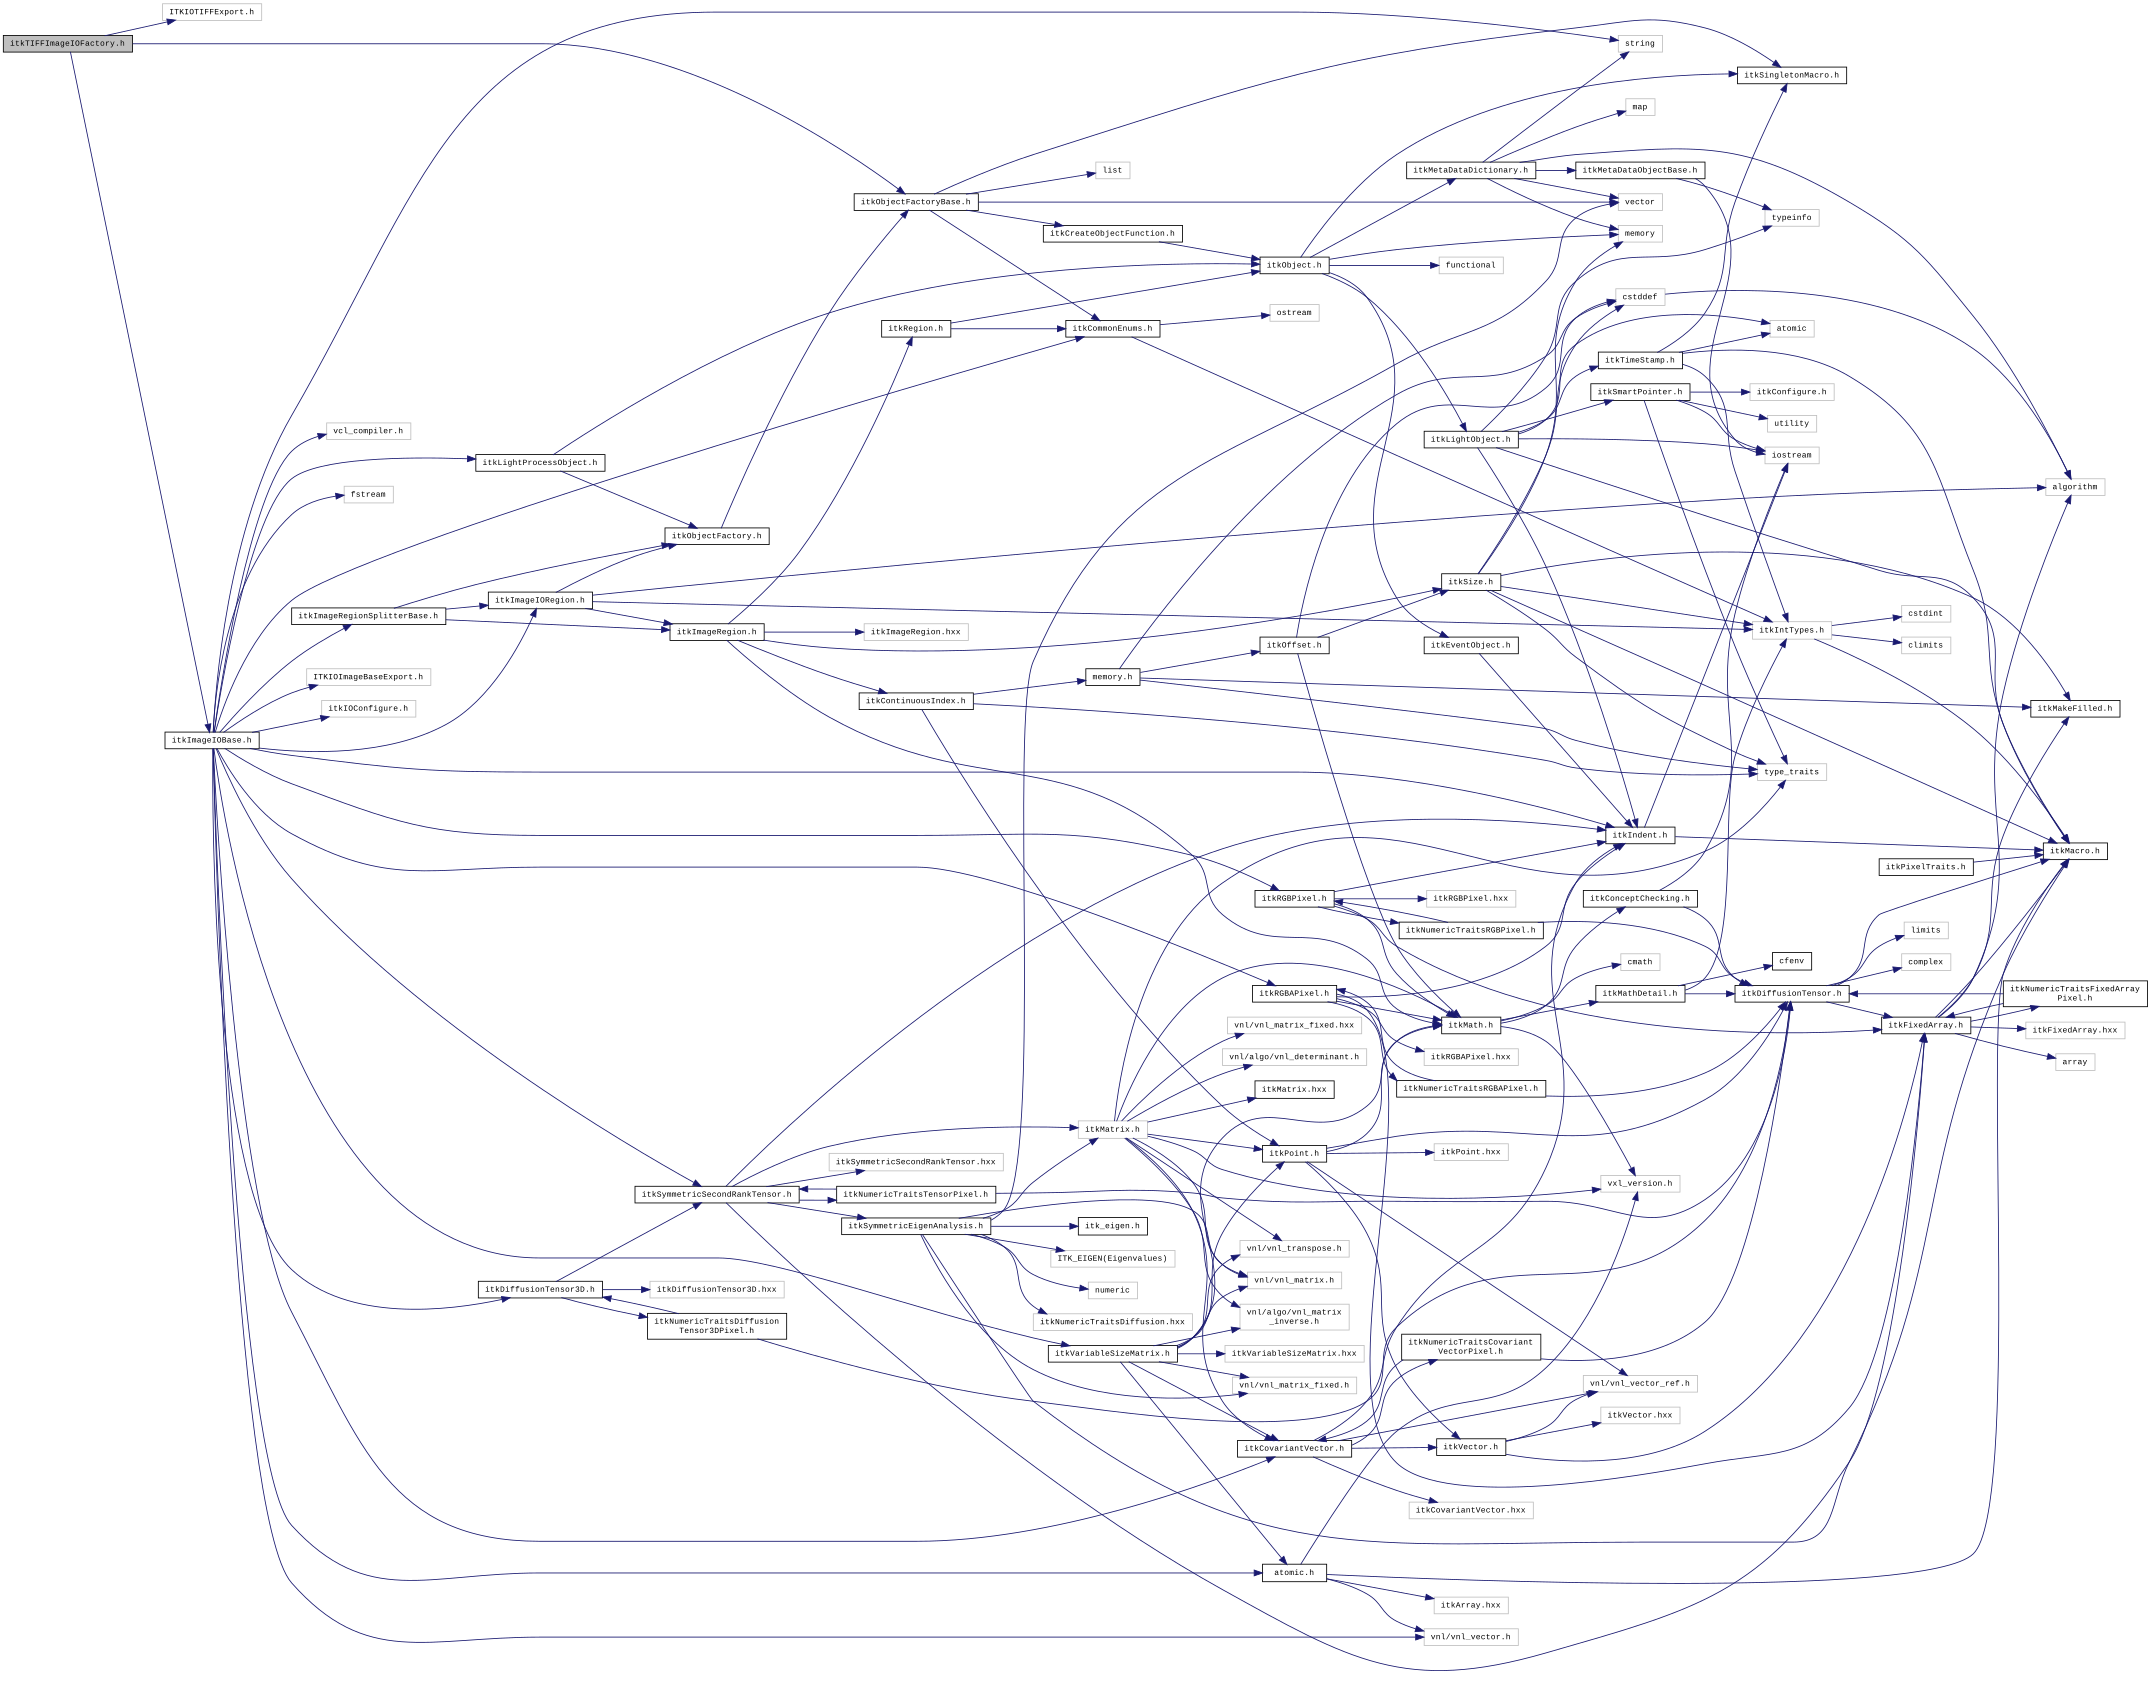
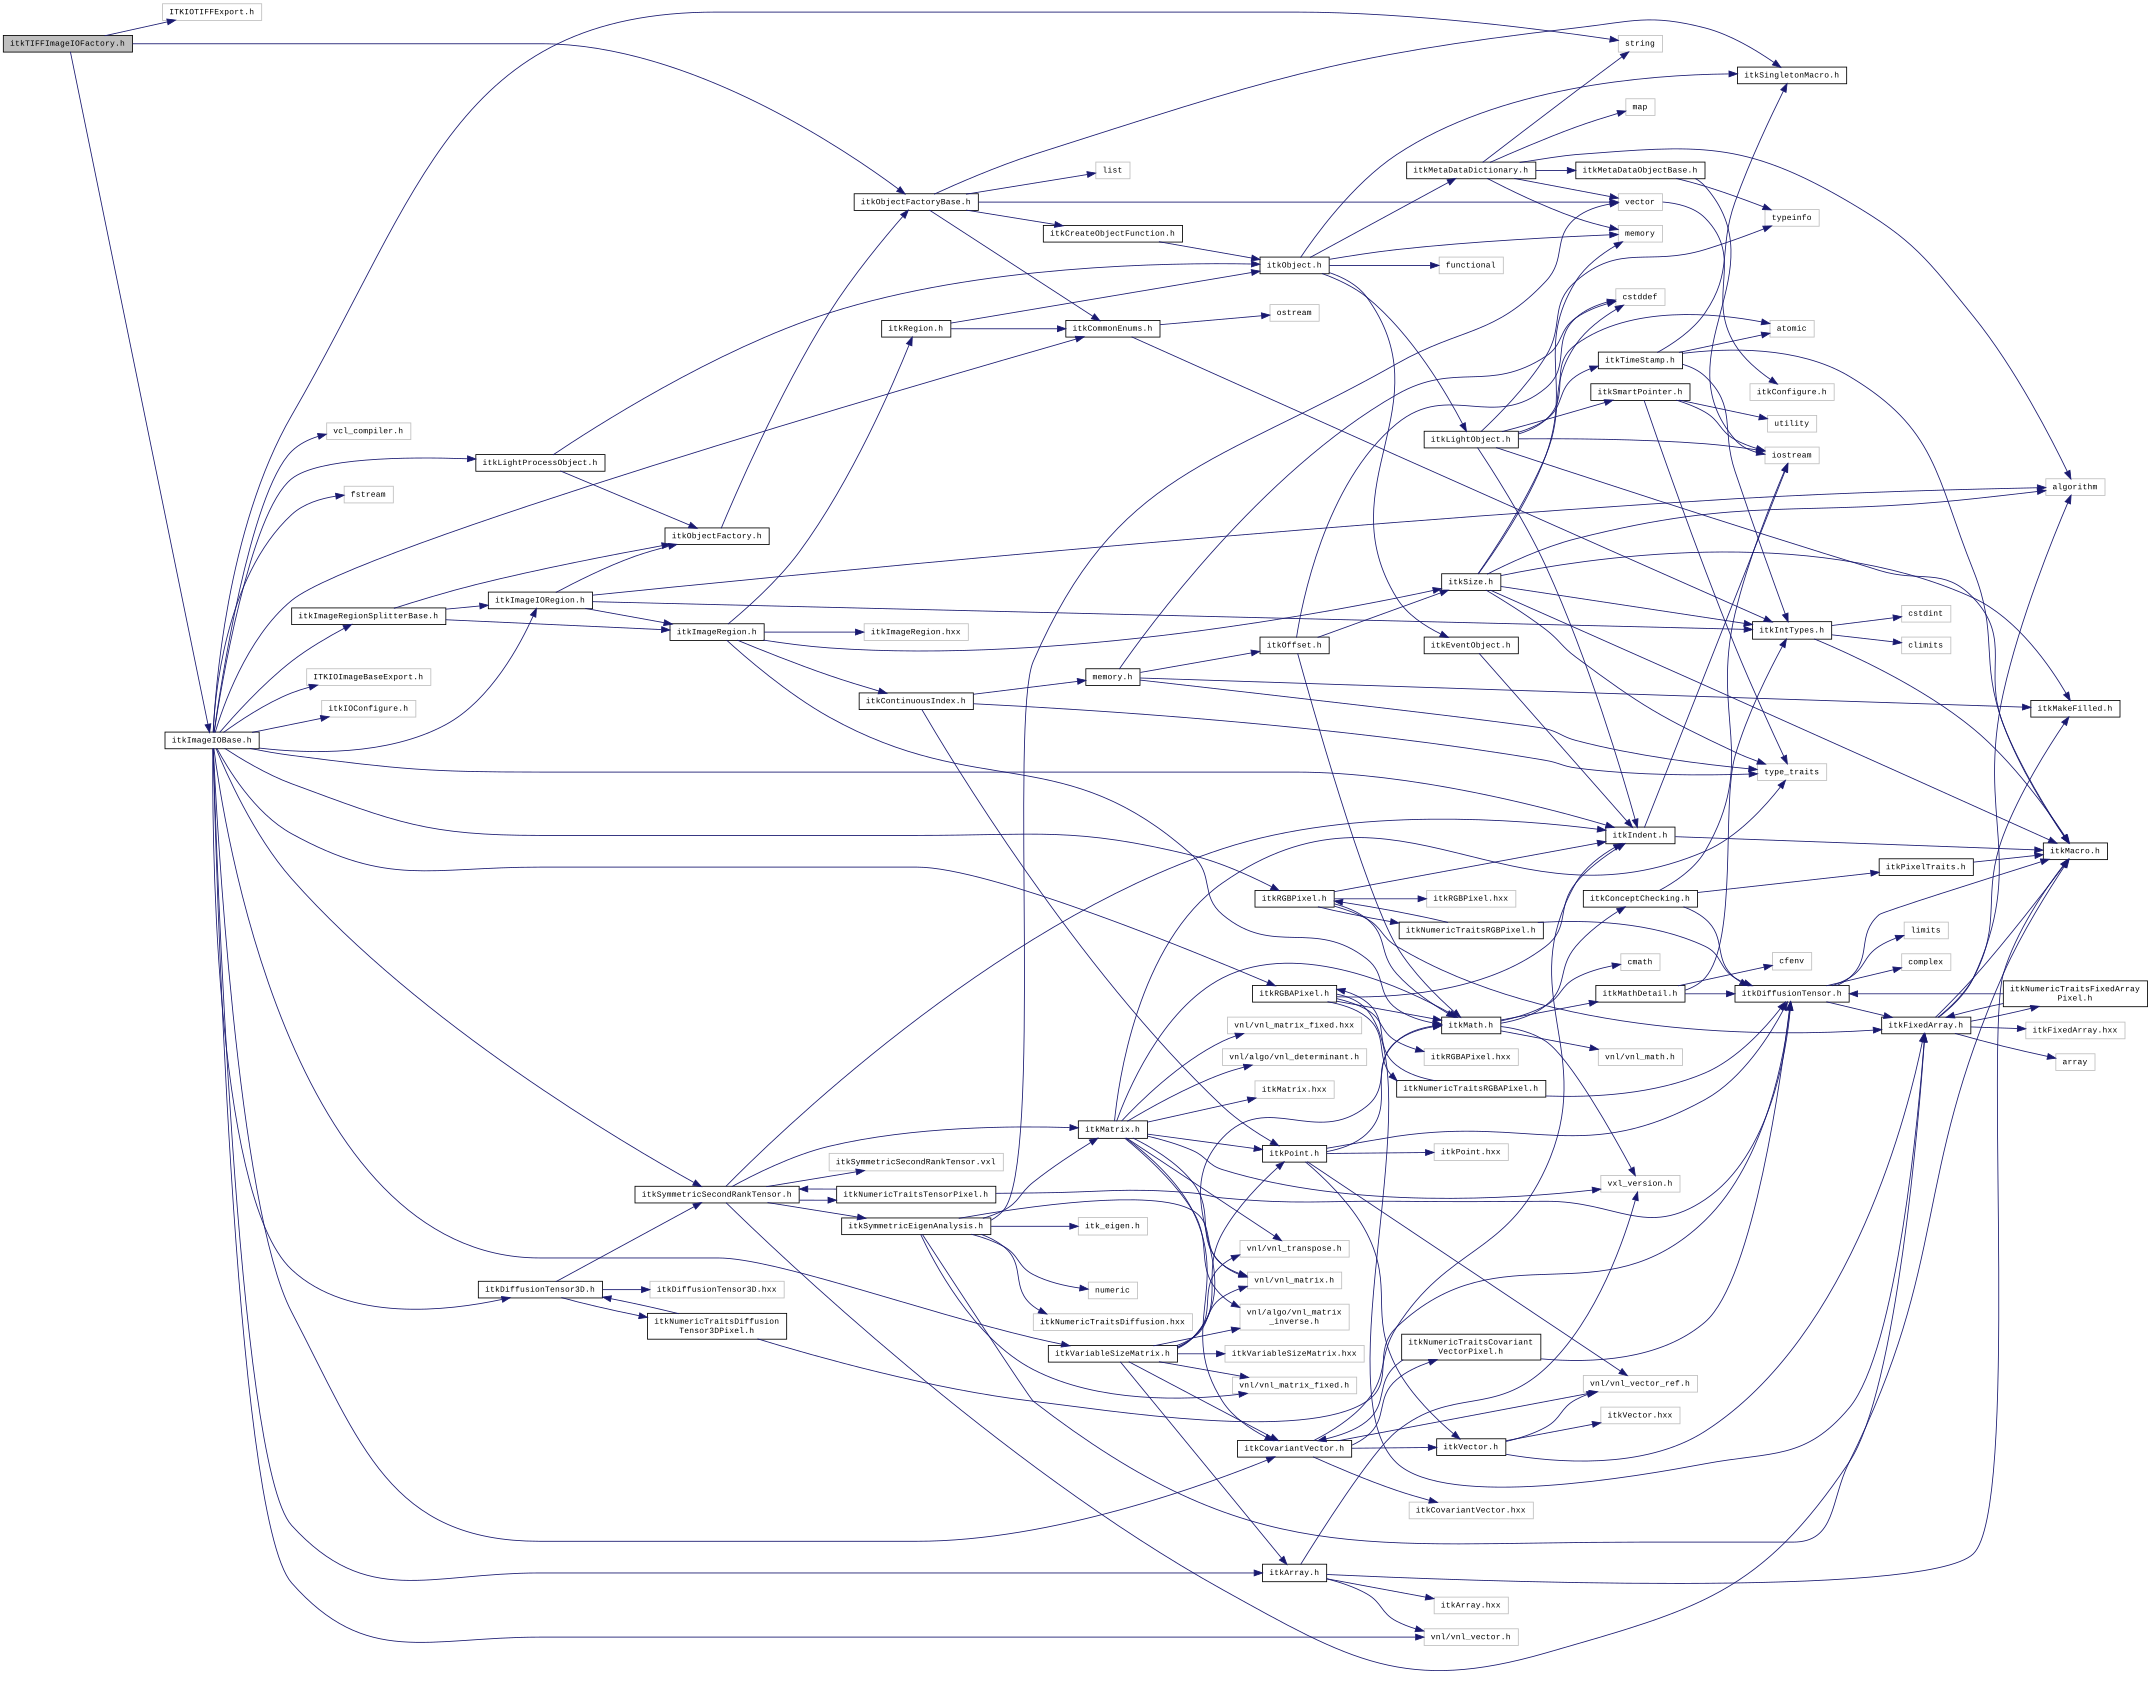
(1900, 314) -> (1758, 510)
(1707, 392) -> (1718, 237)
(1792, 630) -> (1792, 630)
none -> (1784, 883)
(1792, 961) -> (1792, 961)
none -> (1640, 1057)
(1295, 1090) -> (1295, 1090)
(1113, 1130) -> (1113, 1130)
(916, 1162) -> (916, 1162)
(1113, 1226) -> (1113, 1226)
(1113, 1259) -> none
(1295, 1573) -> (1295, 1573)
